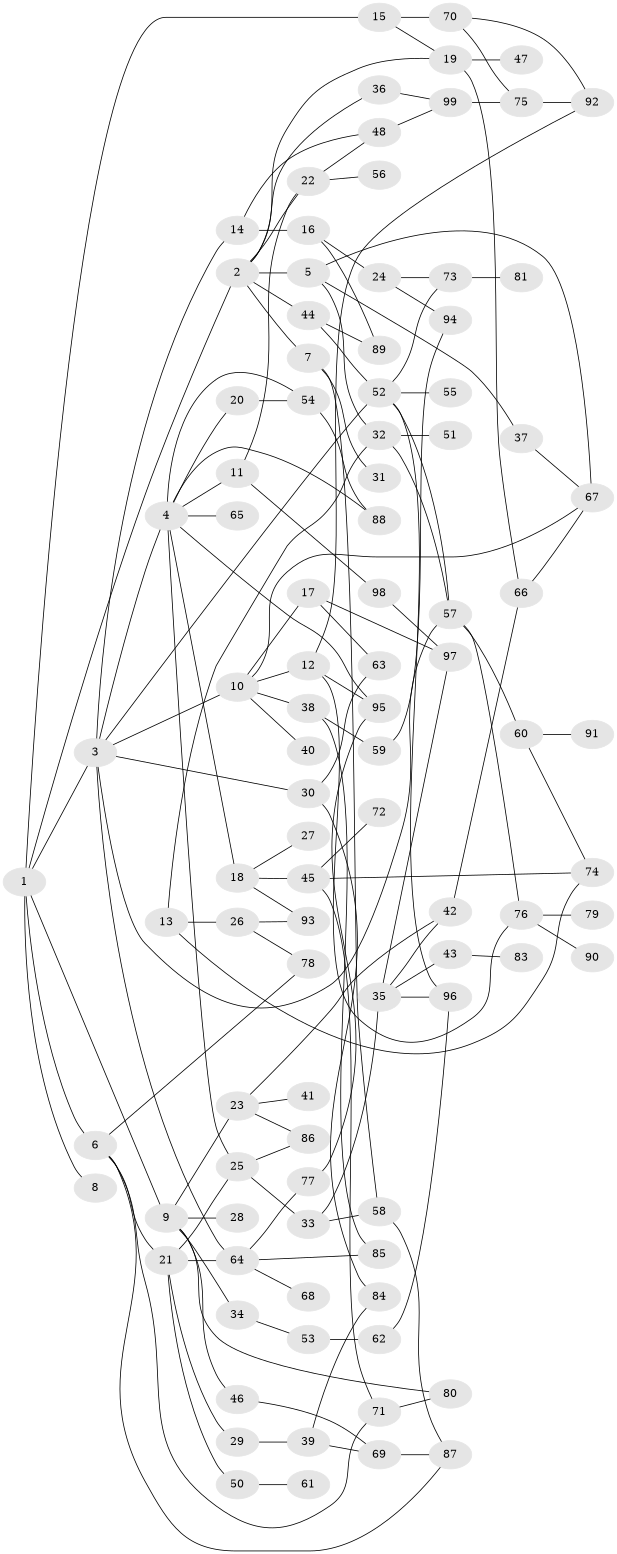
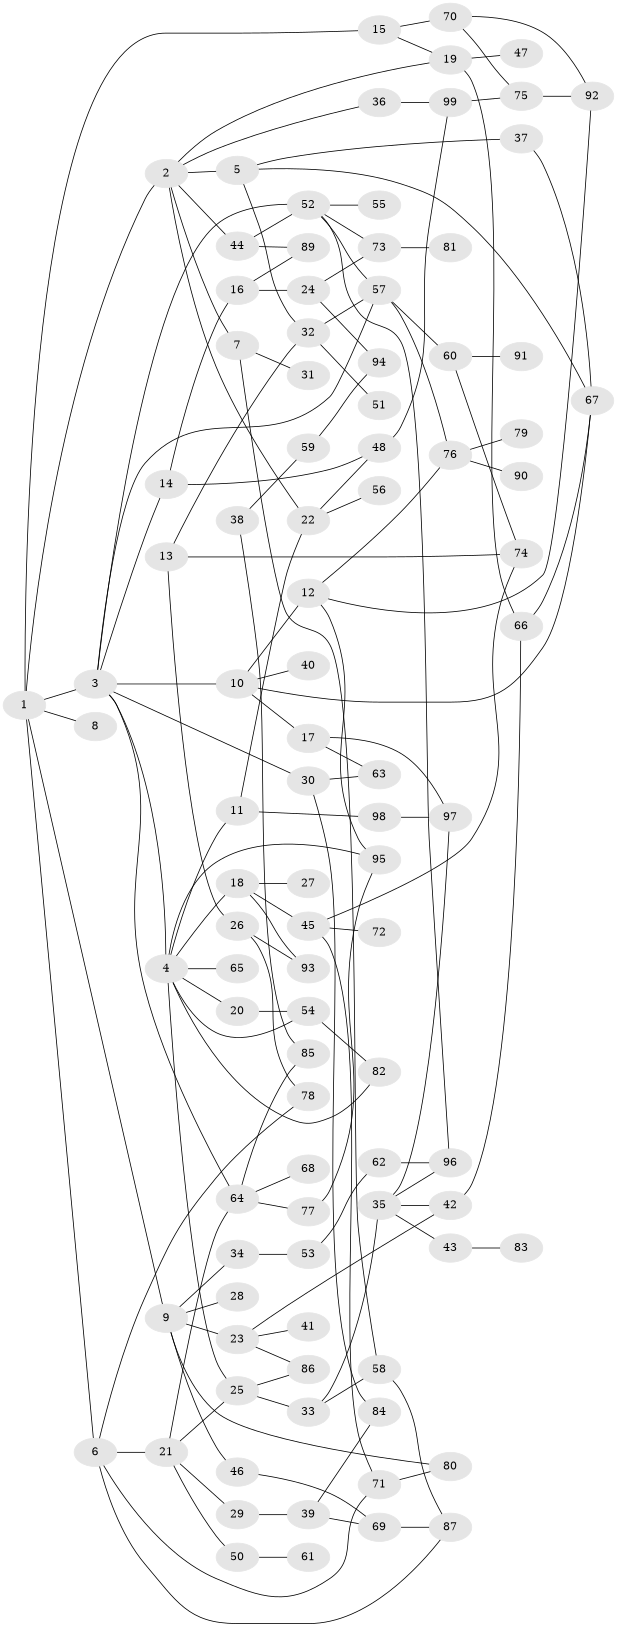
(379, 521) -> (379, 1072)
(273, 698) -> none
